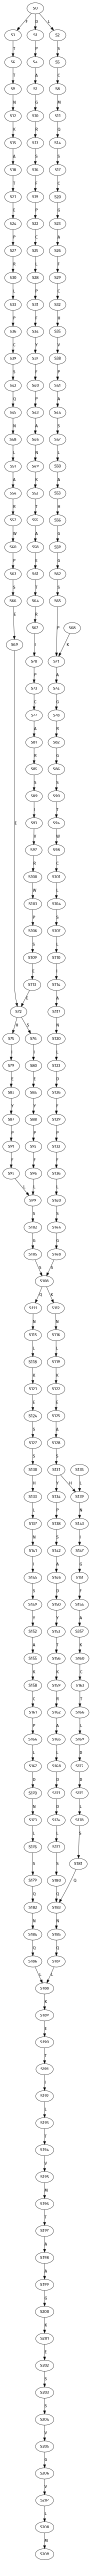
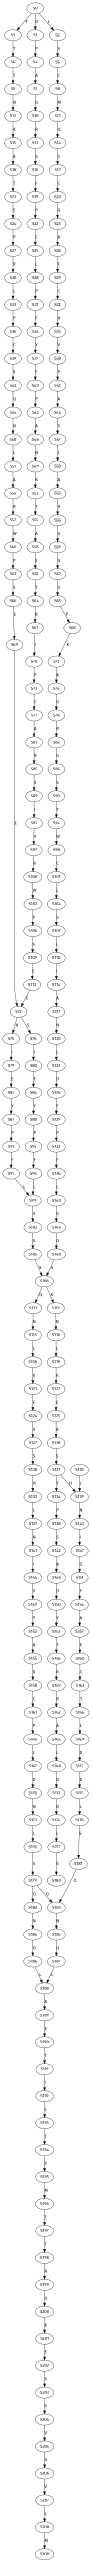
(57, 630) -> (64, 613)
(56, 1893) -> (44, 1893)
(46, 2244) -> (46, 2244)
